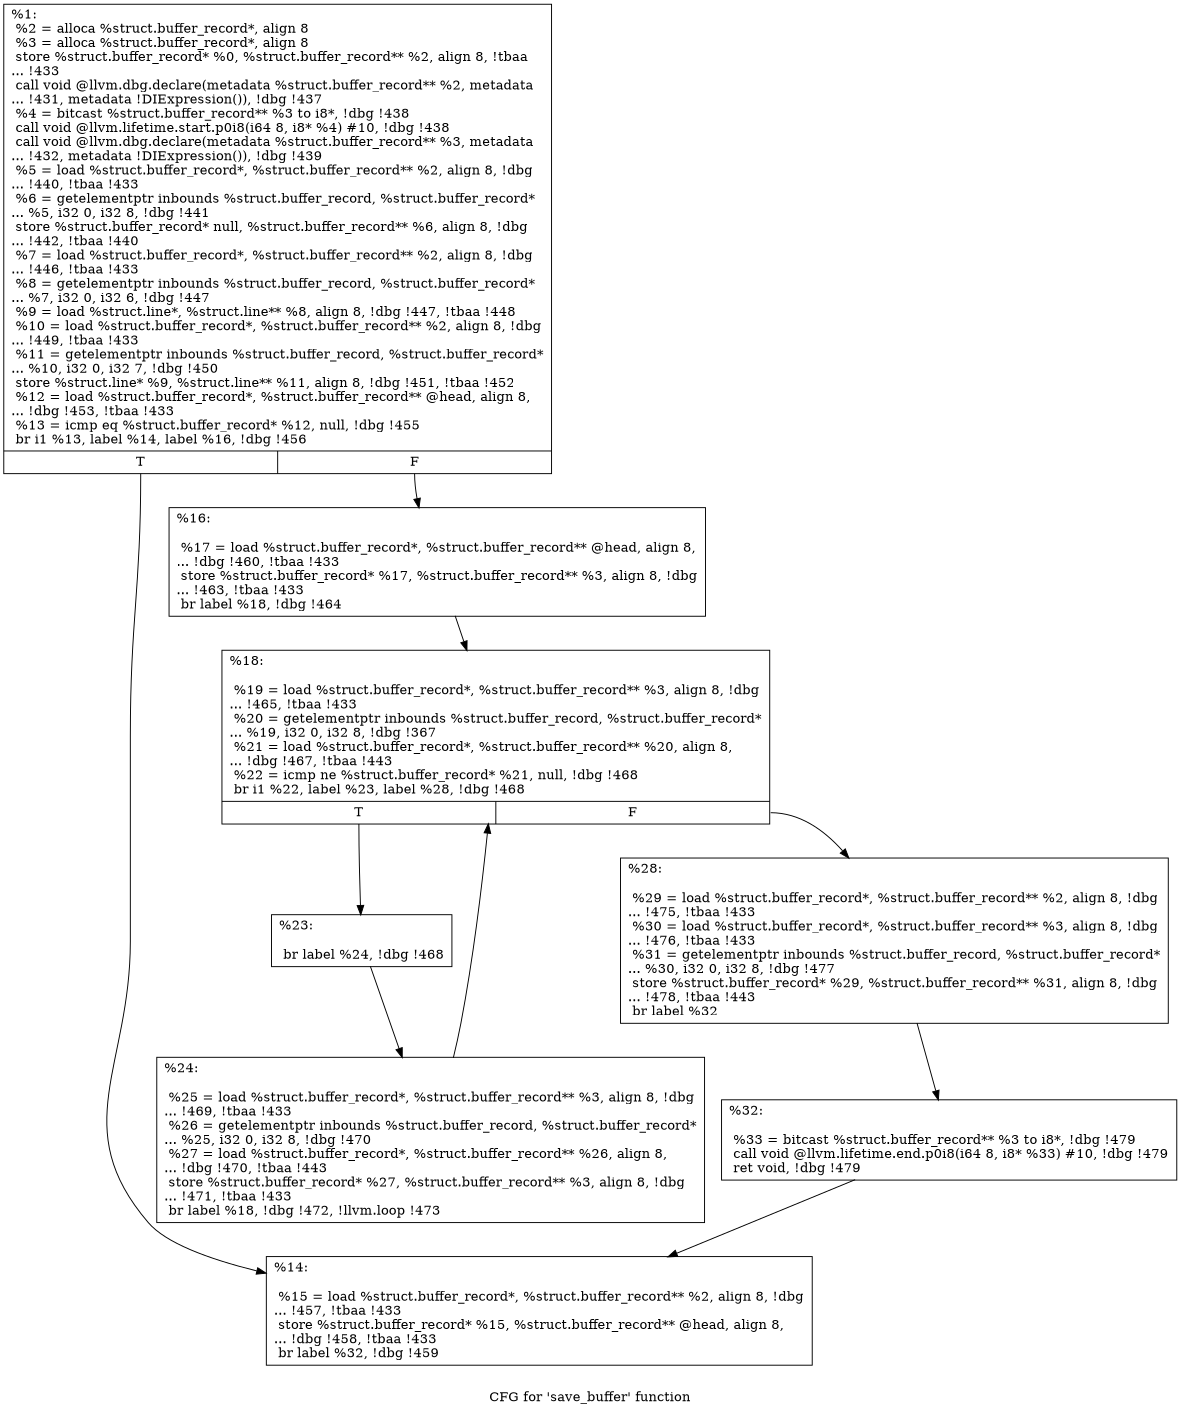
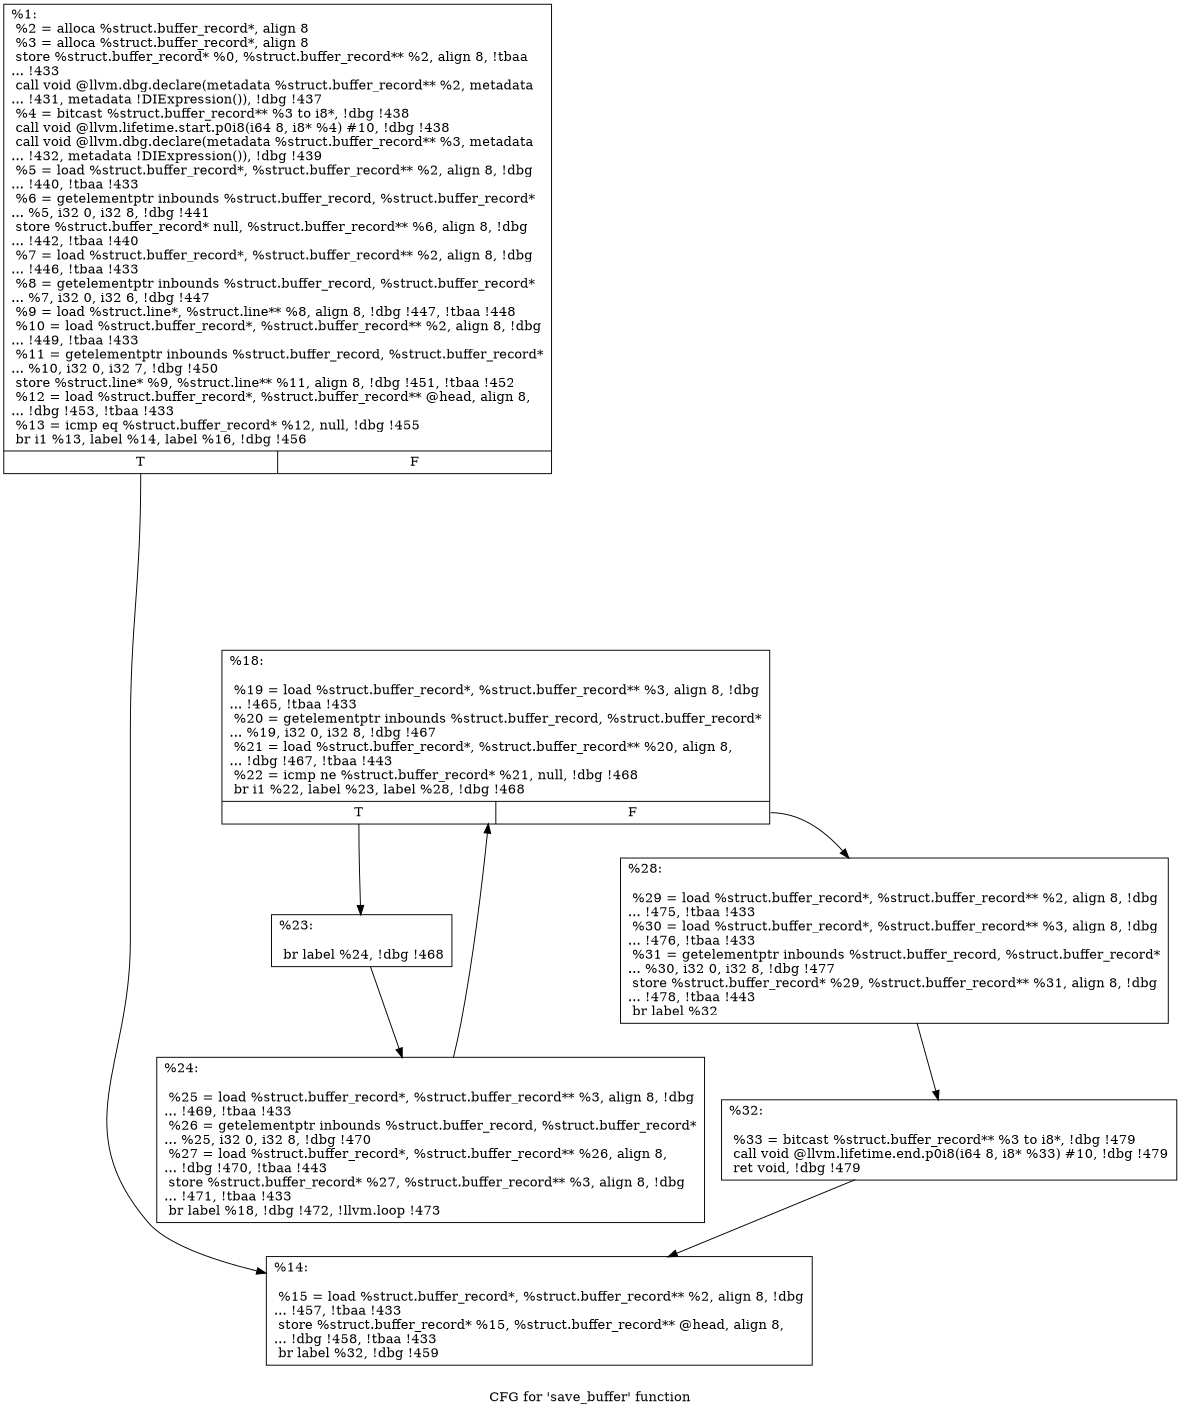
(437, 562) -> none
(333, 733) -> (333, 733)
